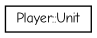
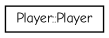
(48, 19) -> (54, 19)
